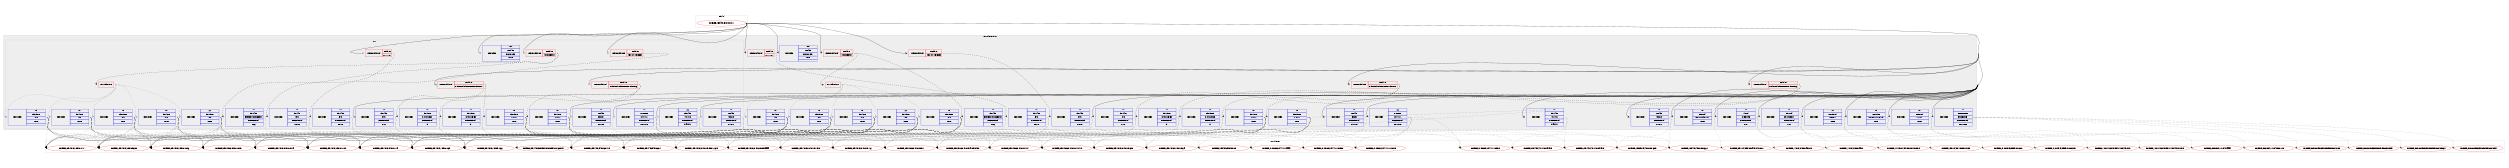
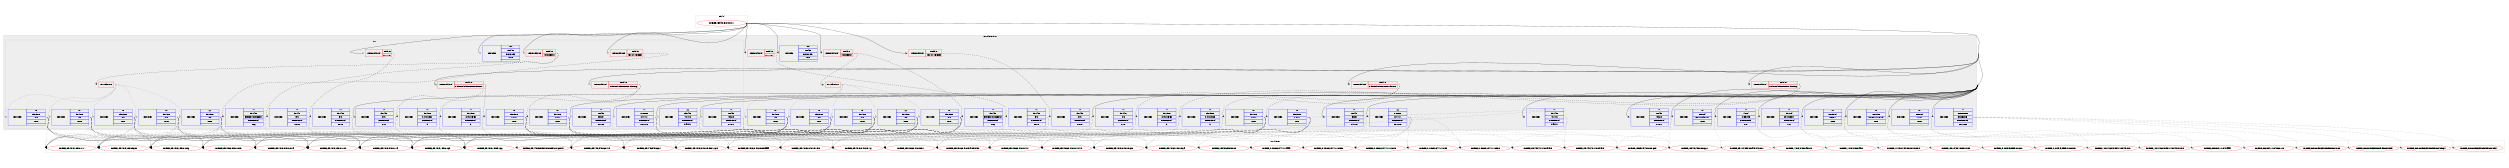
none -> (1433, 148)
